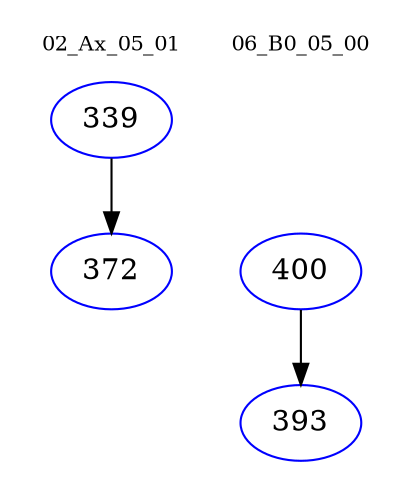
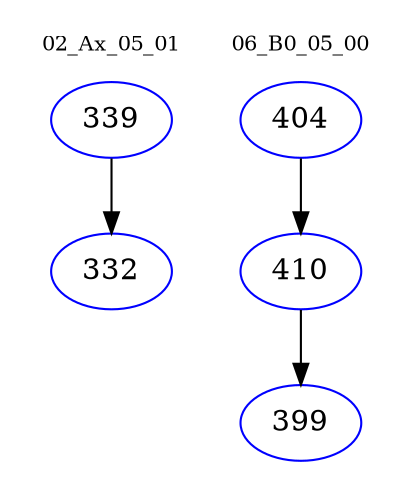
none -> (301, 120)
(112, 271) -> (112, 271)
(301, 271) -> (301, 271)
(301, 423) -> (301, 423)
